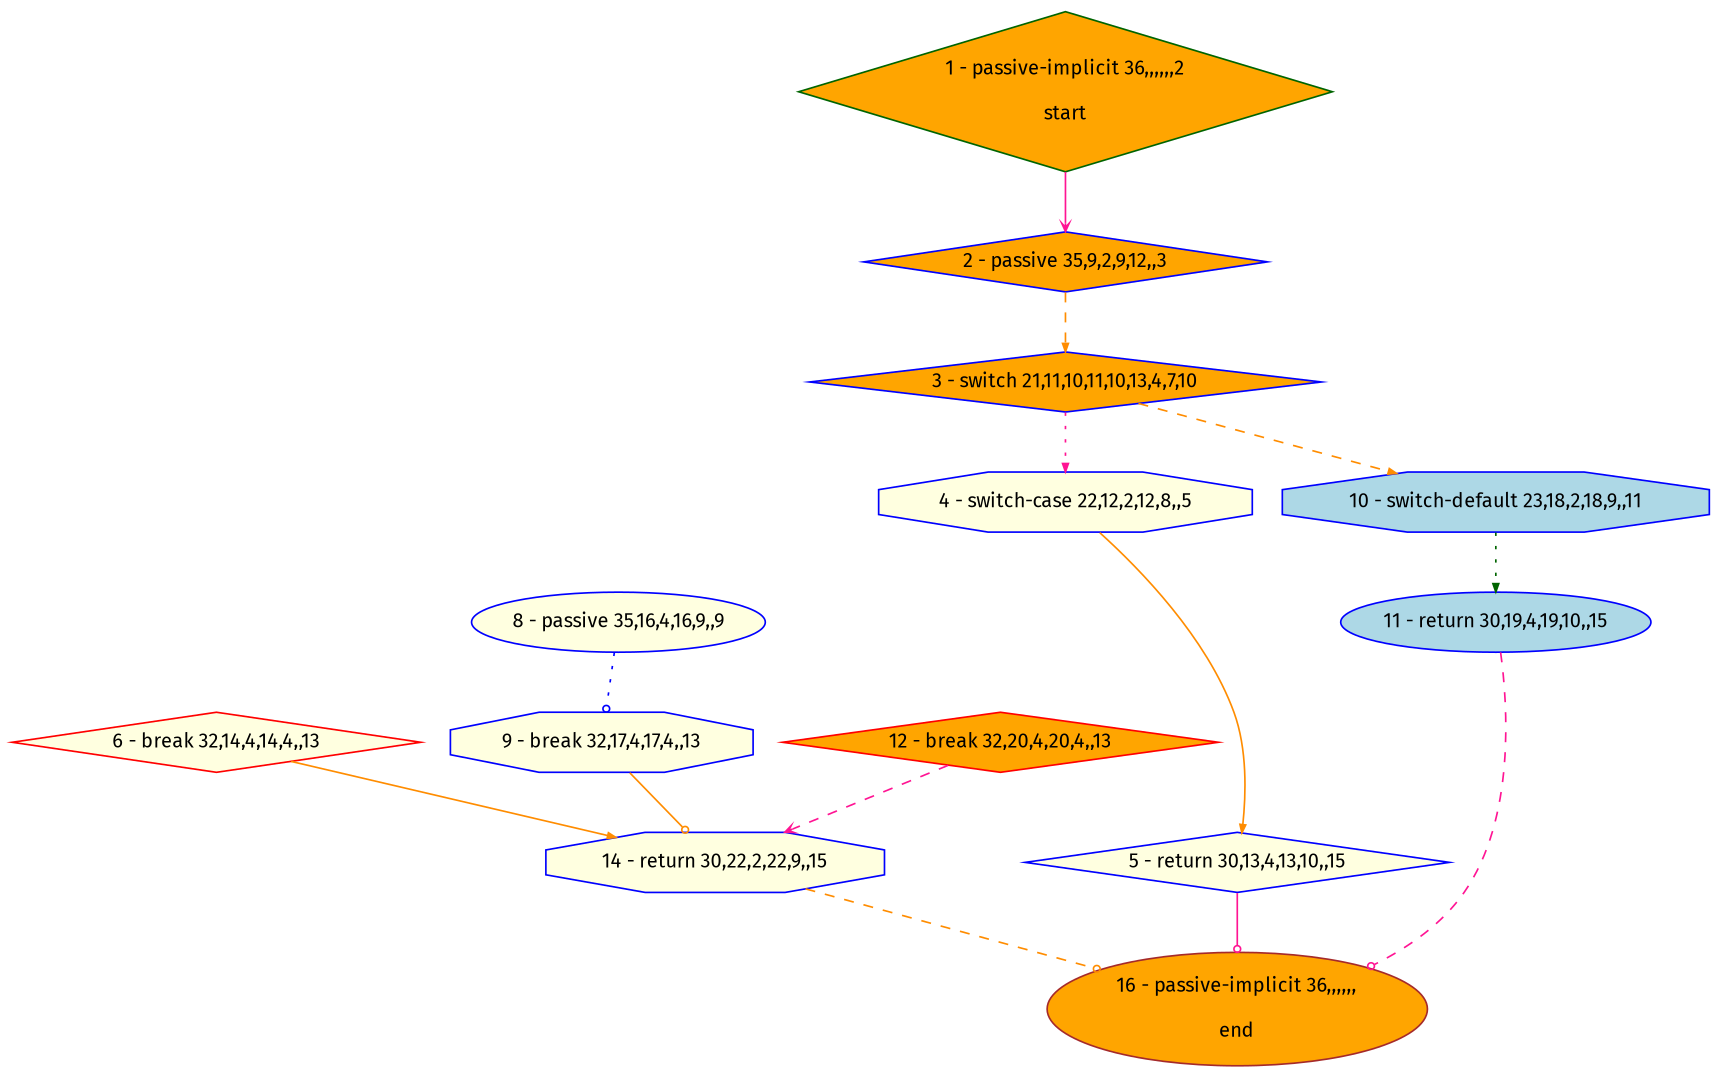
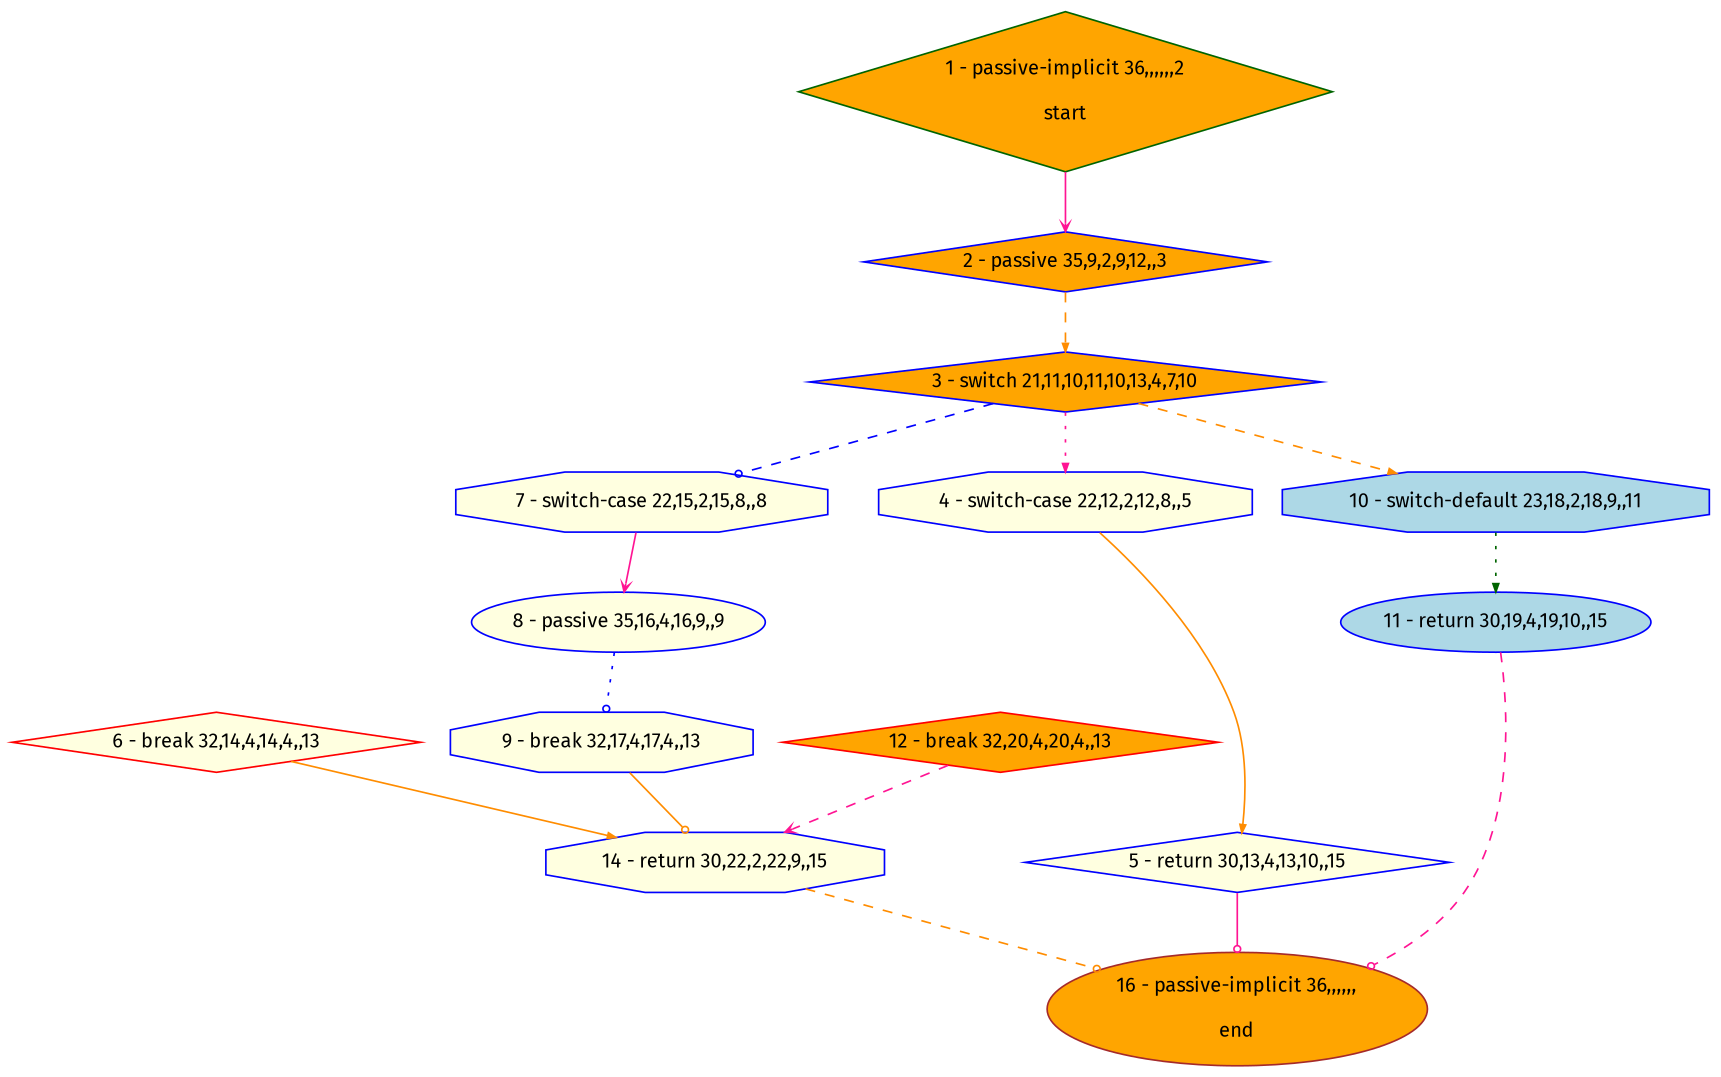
none -> (642, 502)
